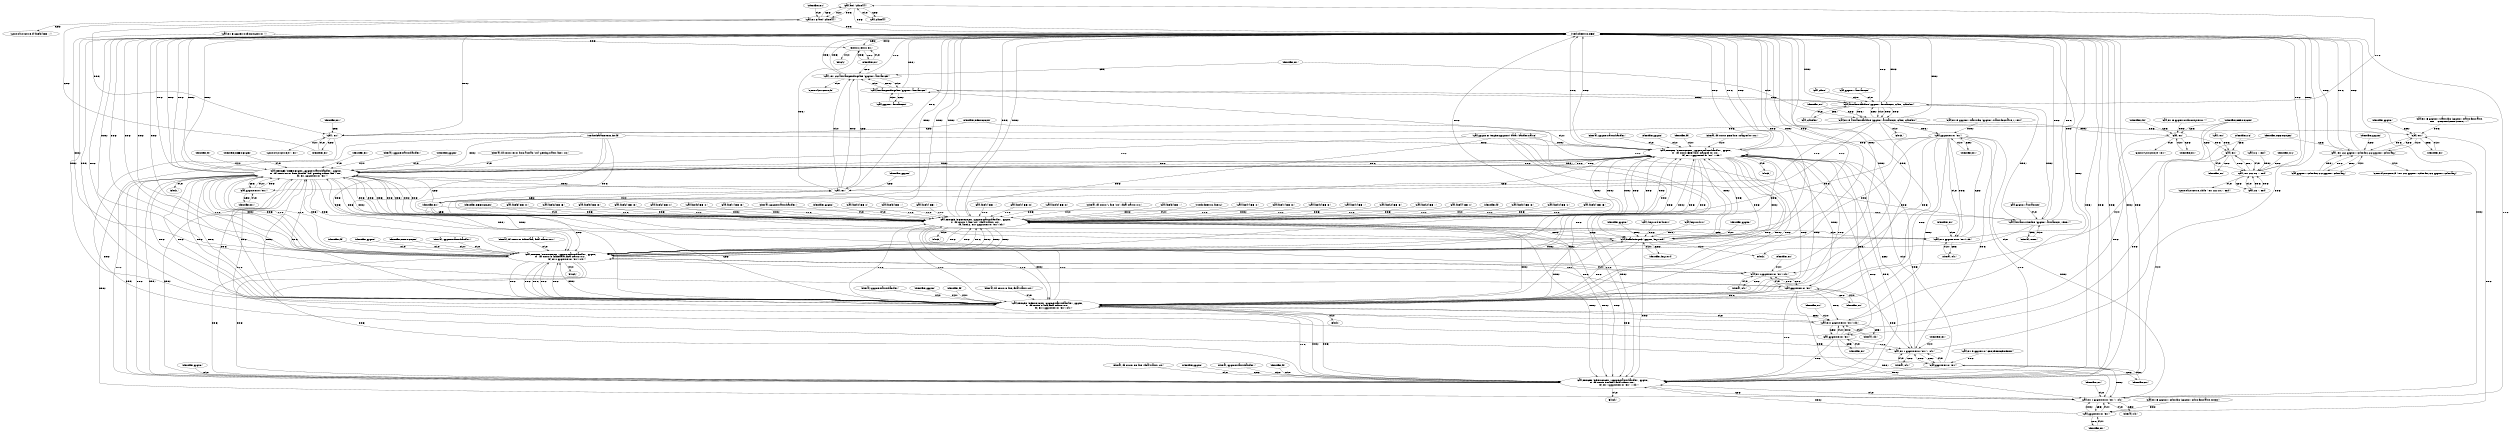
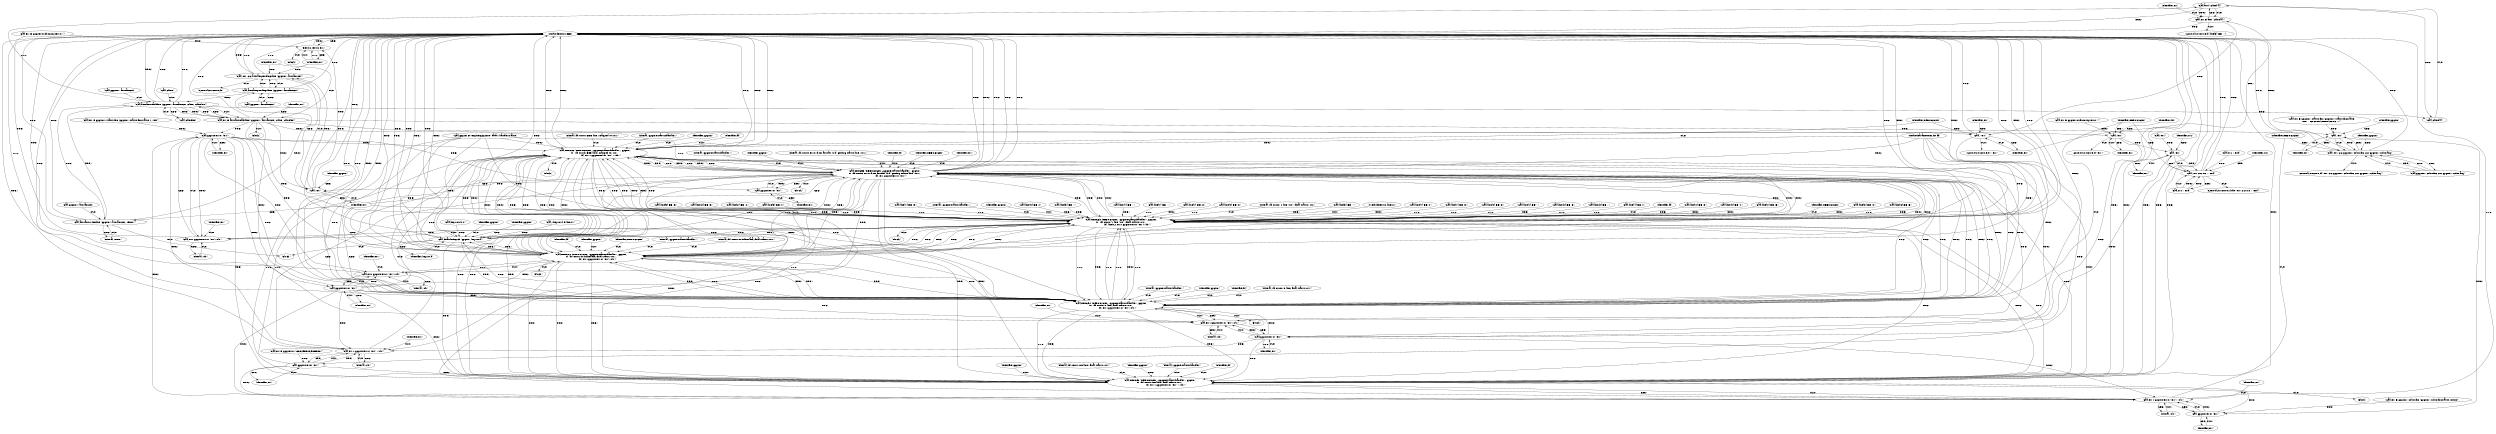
(58, 27) -> (2211, 27)
(1393, 94) -> (1315, 109)
